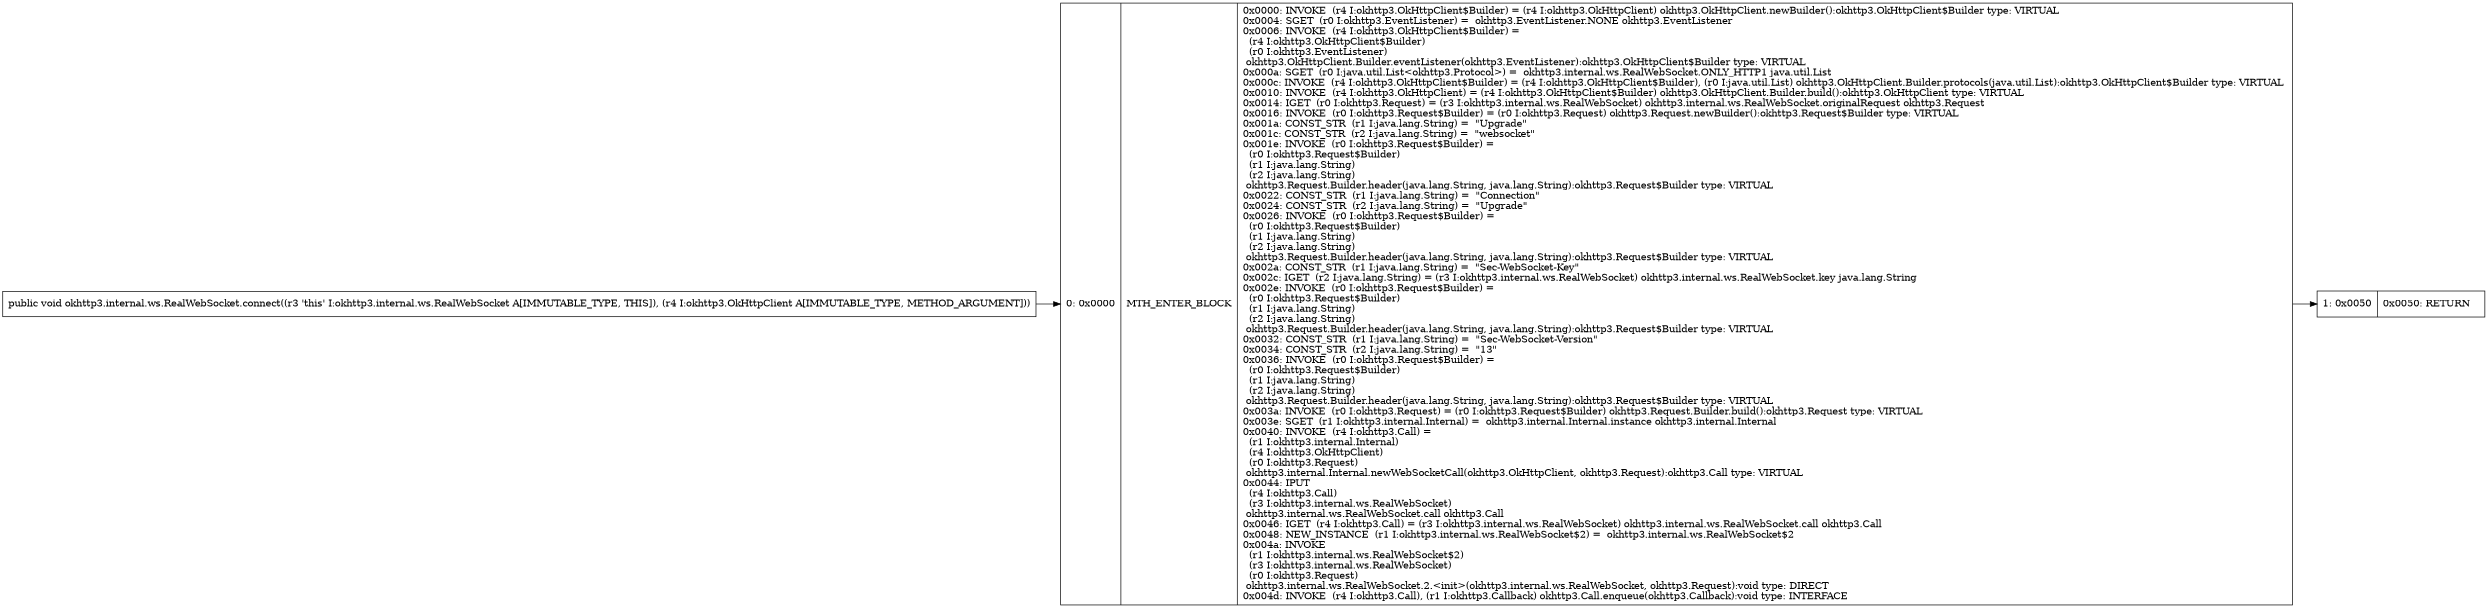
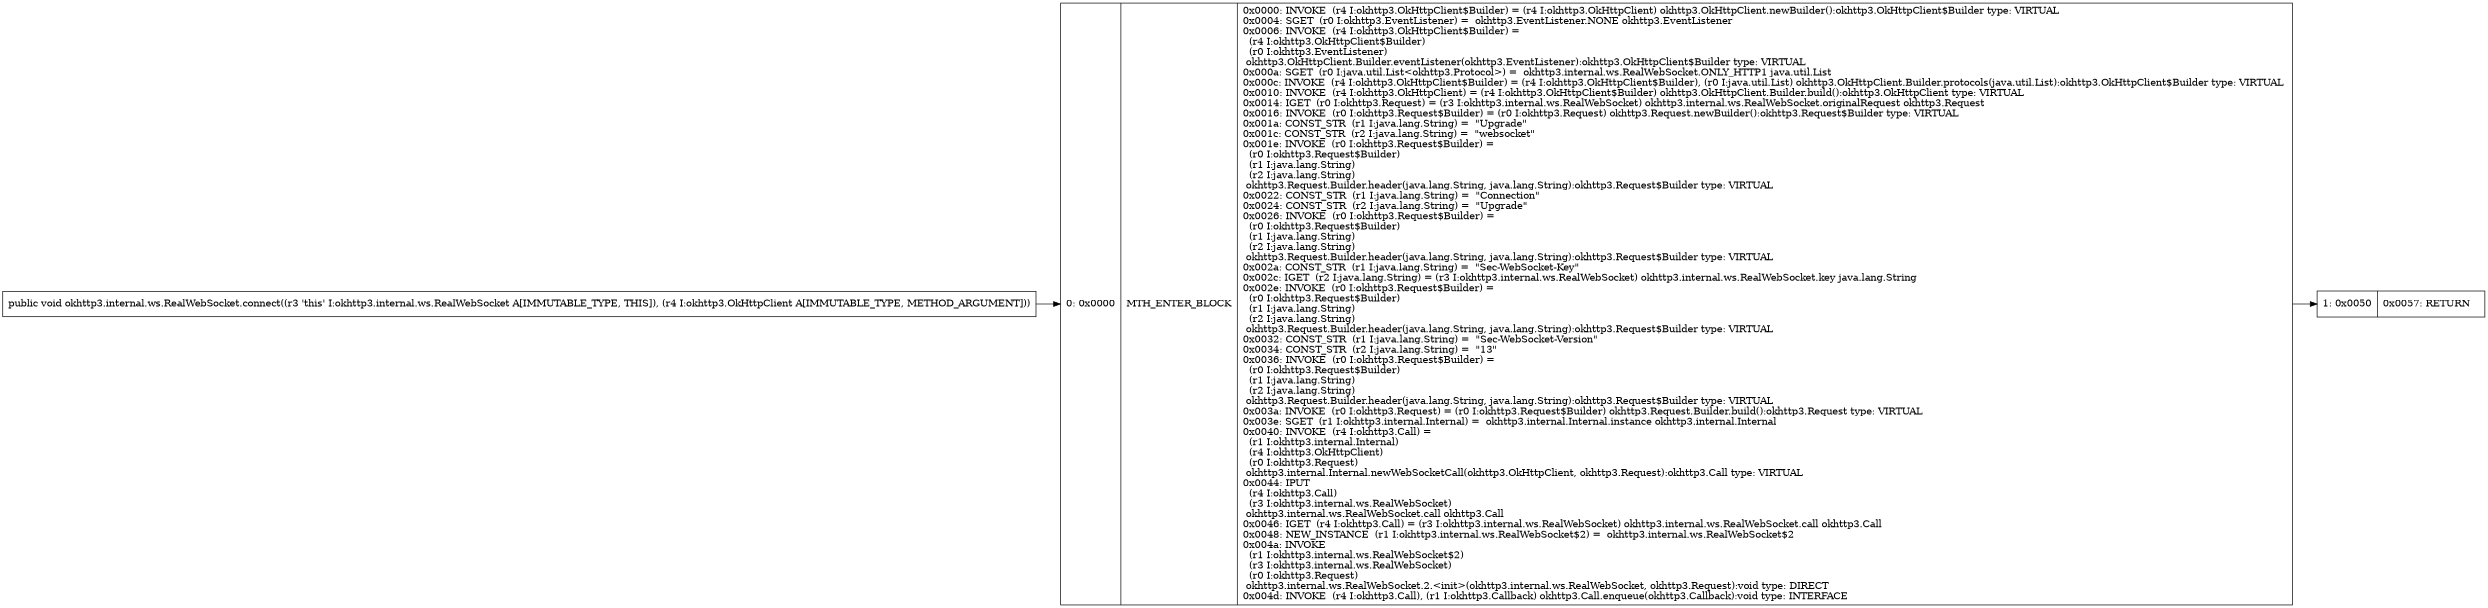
(2431, 304) -> (2431, 304)
